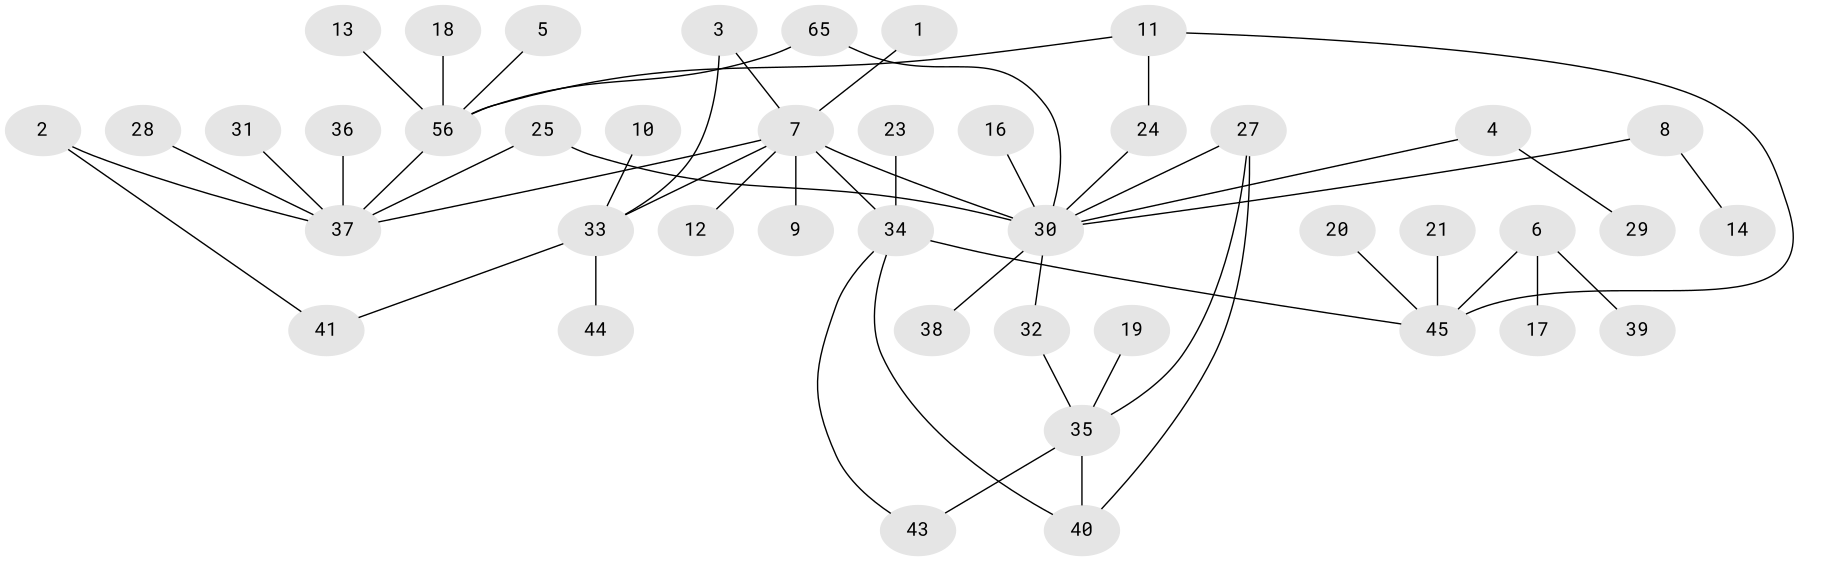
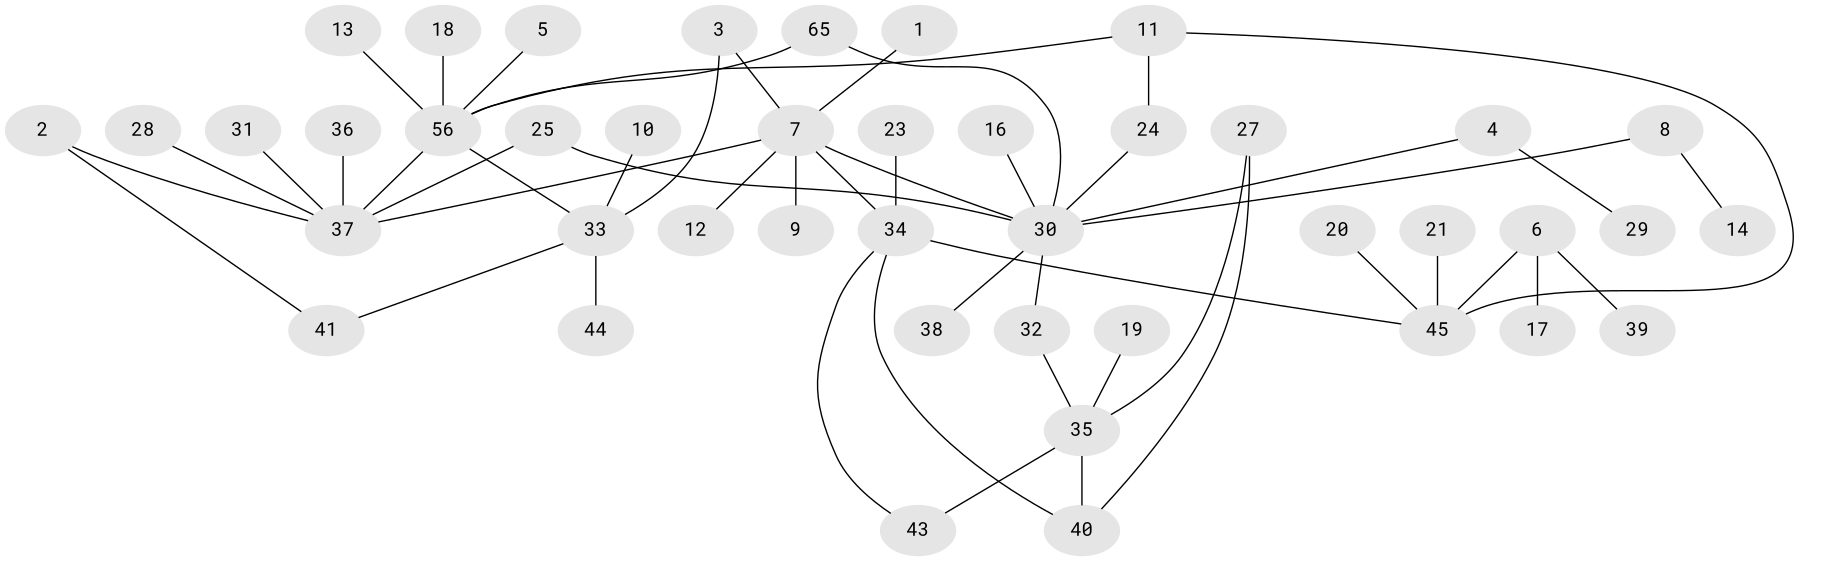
(1147, 181) -> none
(682, 187) -> (520, 181)
